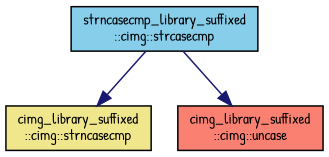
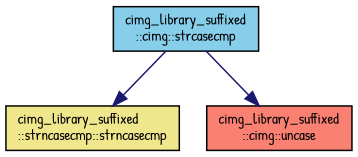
(164, 29) -> (186, 29)
(79, 128) -> (93, 128)
